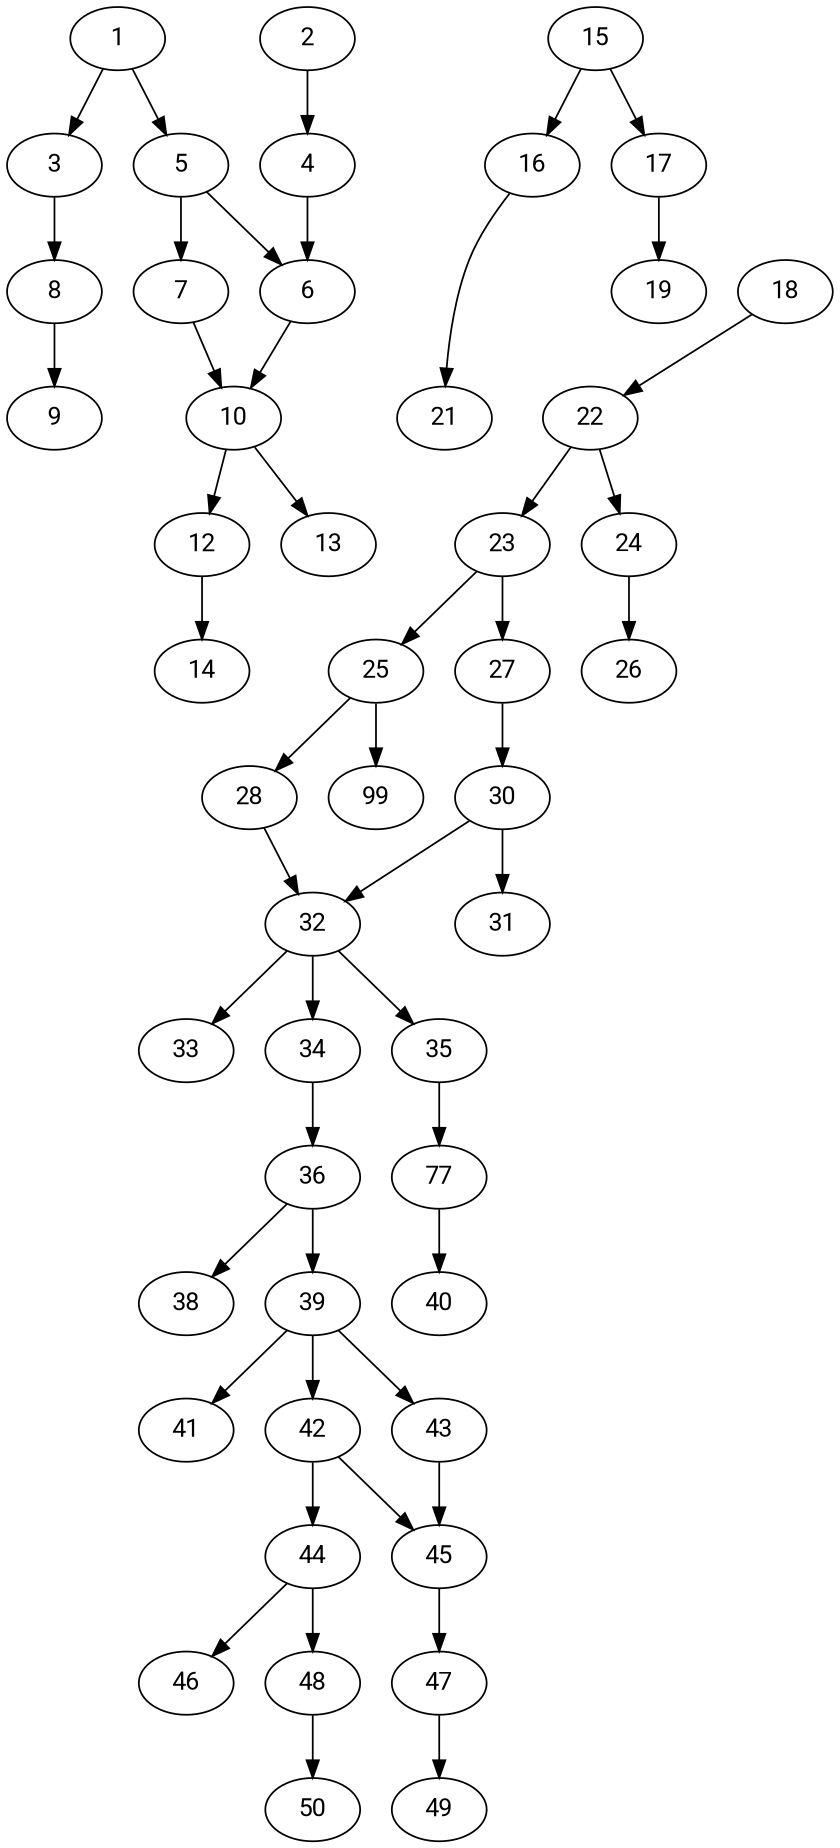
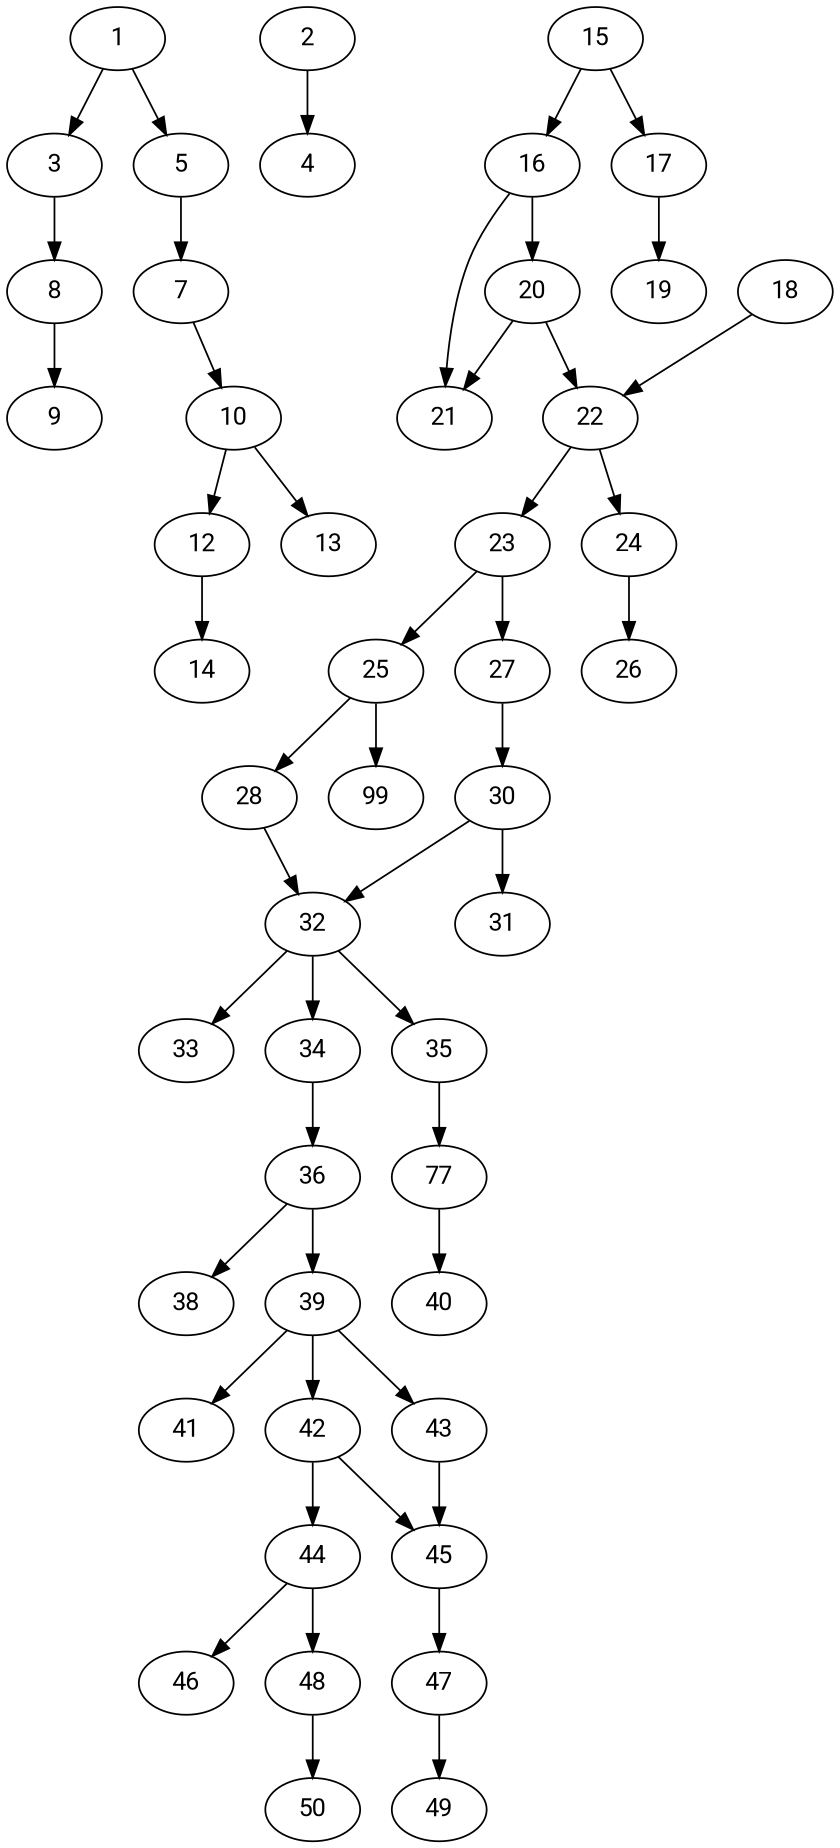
(307, 292) -> none
none -> (532, 292)
